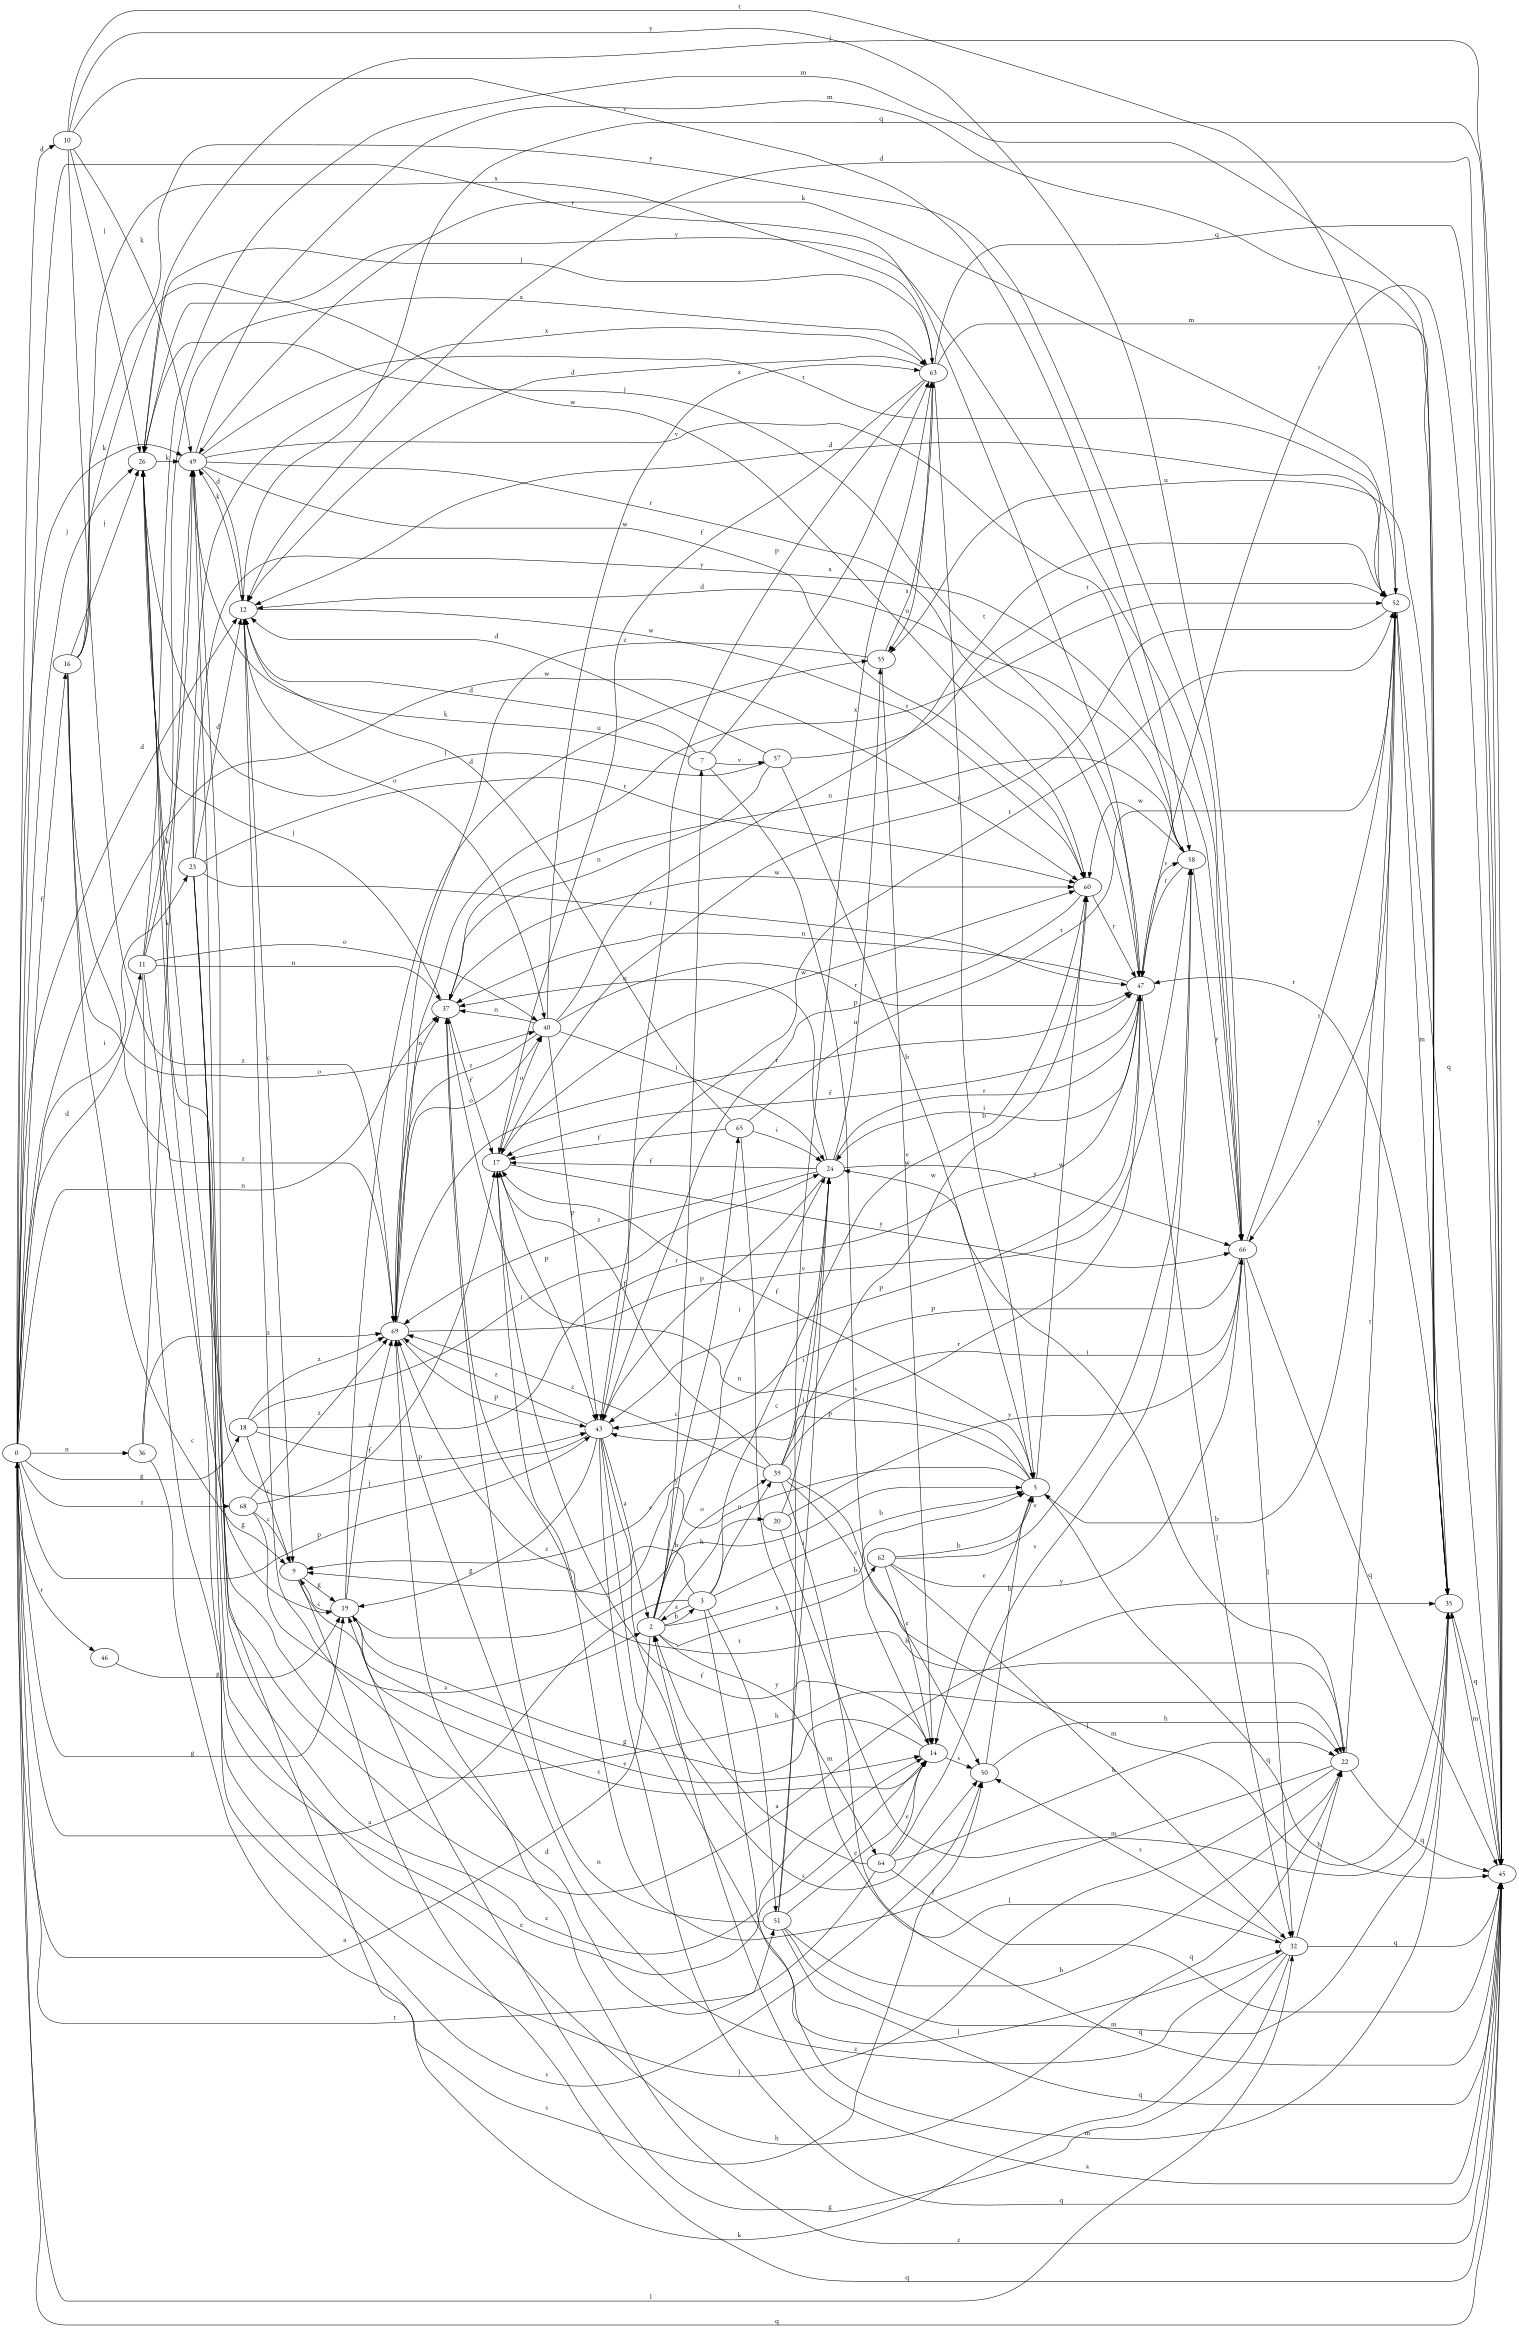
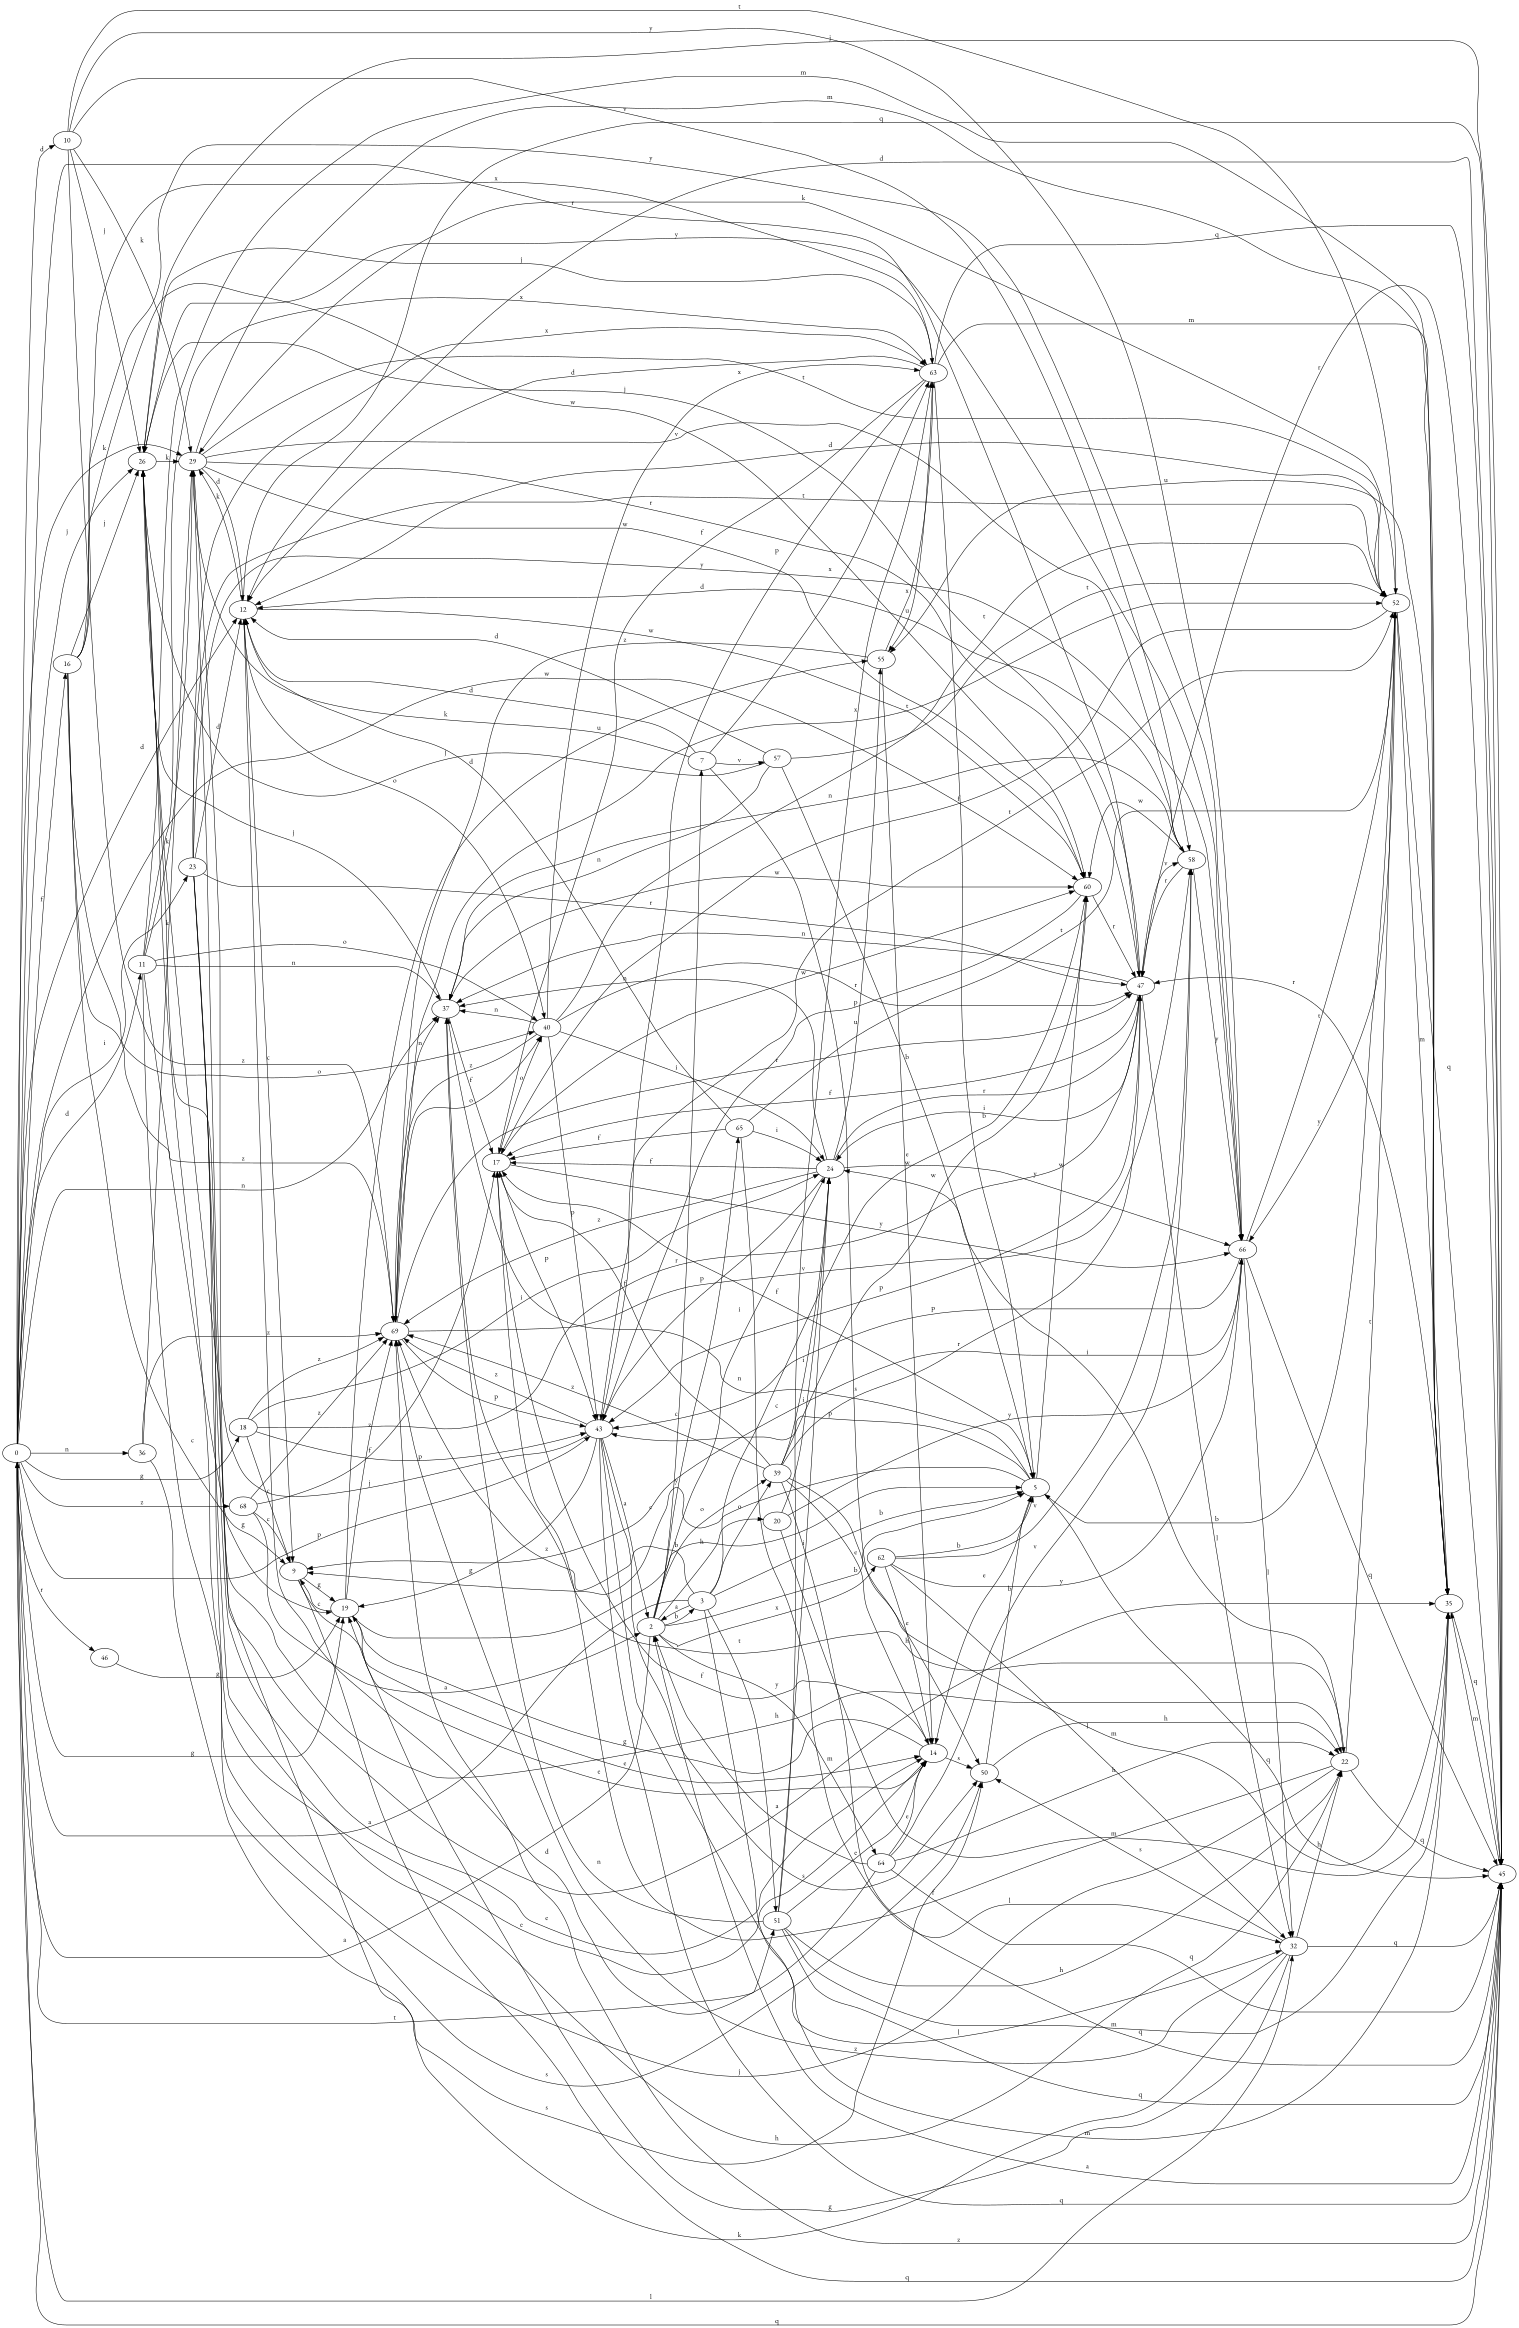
(193, 461) -> (193, 461)
(634, 794) -> (688, 497)
